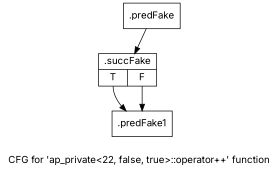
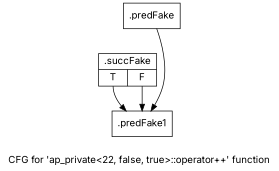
(142, 38) -> (165, 67)
